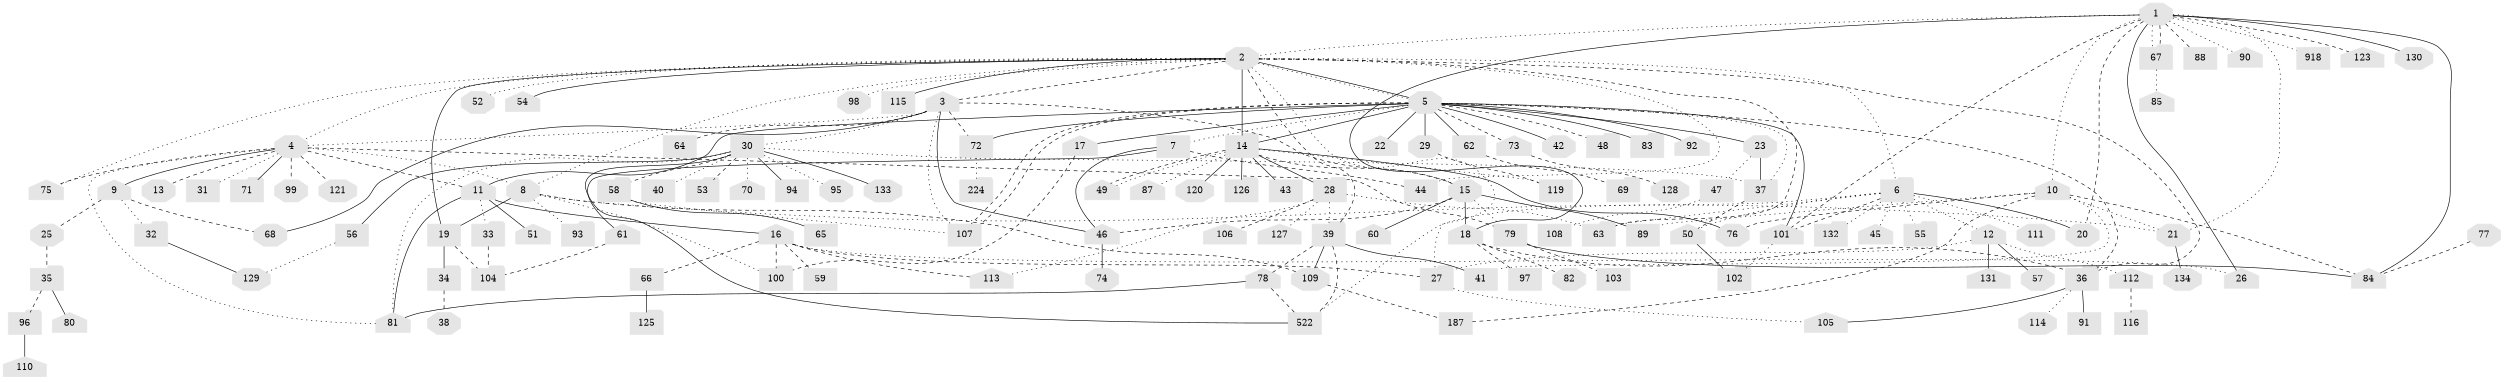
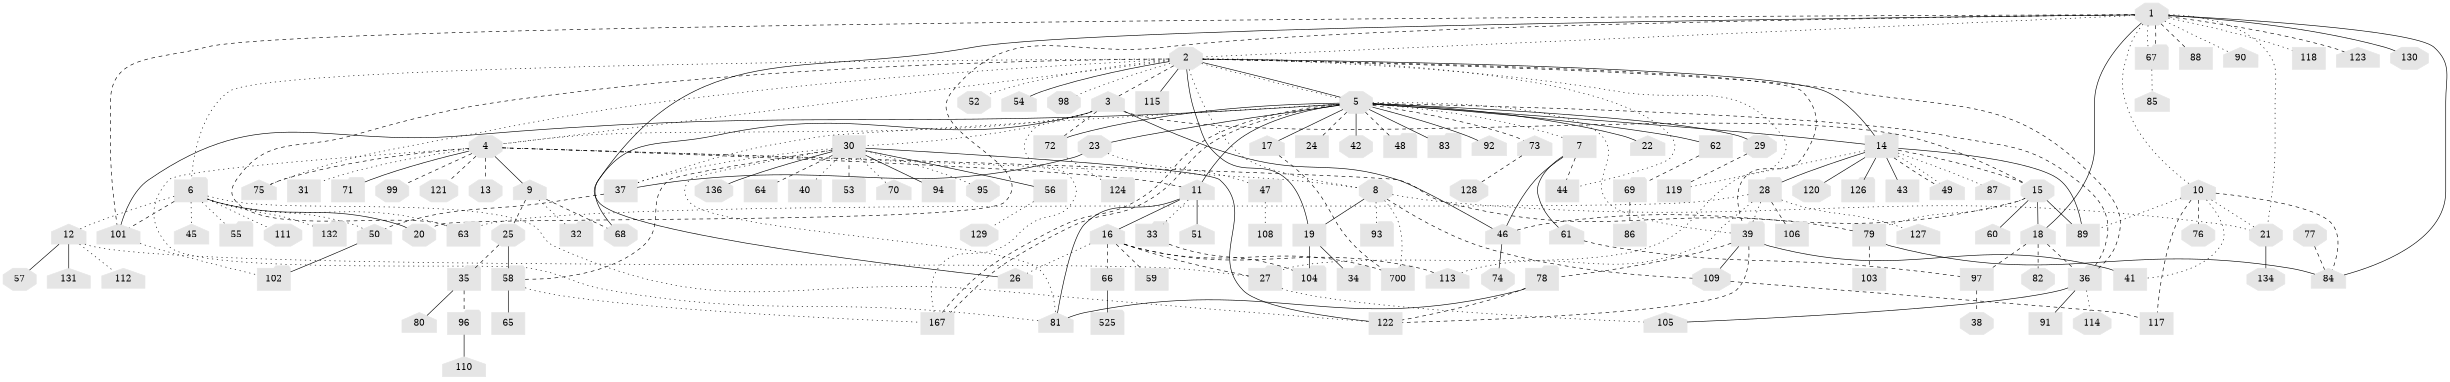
(2313, 58) -> (2309, 58)
(812, 125) -> (805, 169)
none -> (1604, 139)
none -> (1312, 147)
(1503, 186) -> (2005, 161)
(883, 191) -> (714, 191)
(976, 191) -> (1118, 191)
(965, 235) -> (937, 324)
(1225, 235) -> (1792, 235)
none -> (1630, 235)
(466, 257) -> (1309, 253)
none -> (508, 257)
(202, 258) -> none
(556, 261) -> (1772, 261)
(776, 279) -> (1398, 279)
(1263, 279) -> (1542, 279)
(444, 301) -> (1977, 297)
(647, 324) -> (1107, 324)
(1305, 324) -> (1386, 324)
(1456, 324) -> (2157, 324)
(2131, 324) -> none
